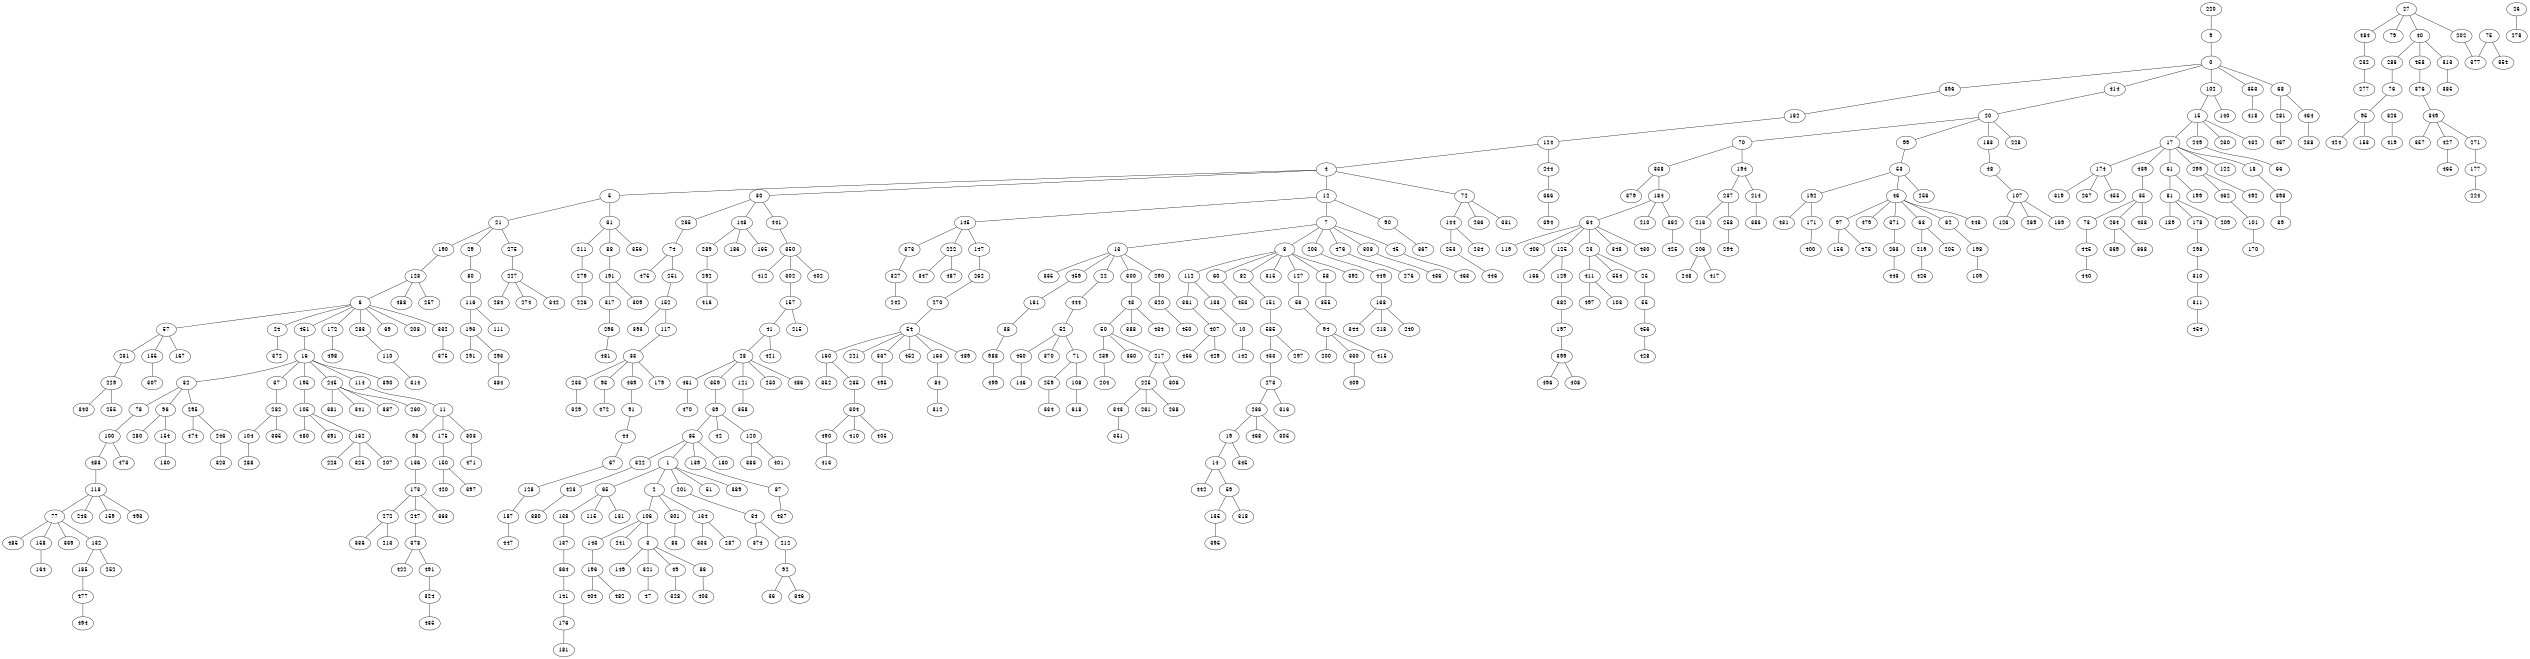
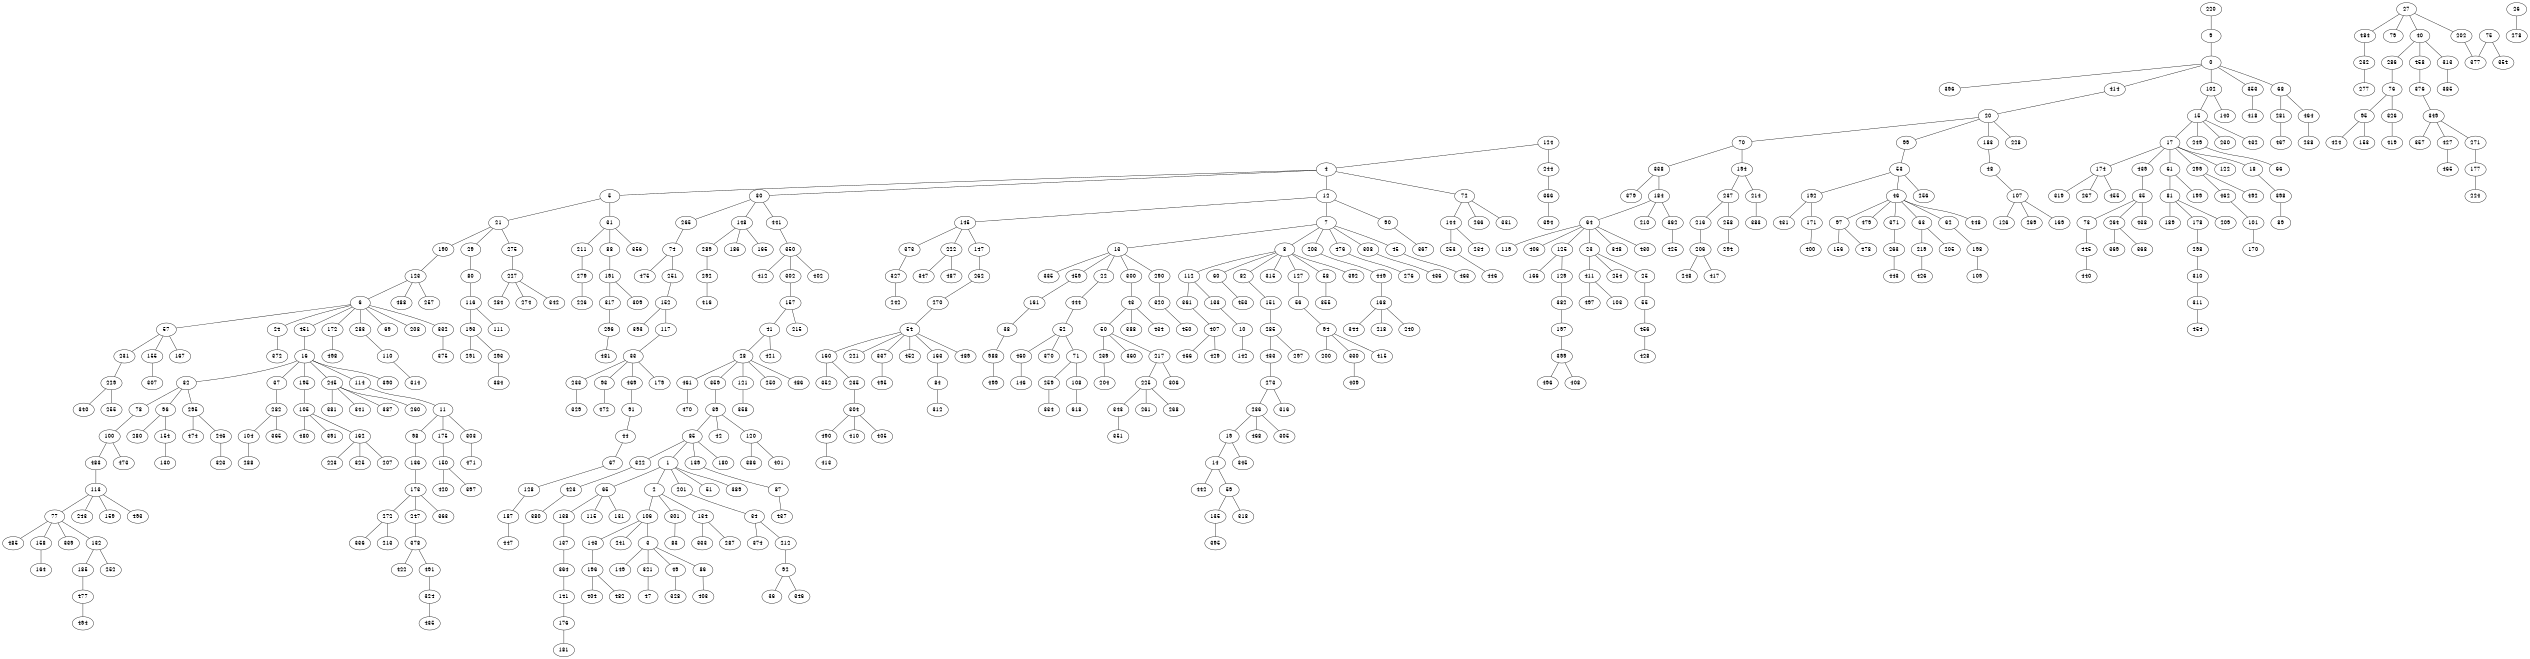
none -> (2392, 103)
(1795, 116) -> none
(1617, 276) -> (1617, 276)
(1271, 330) -> (1271, 330)
